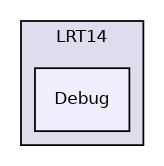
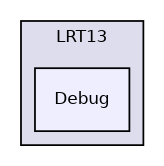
(82, 38) -> (82, 38)
